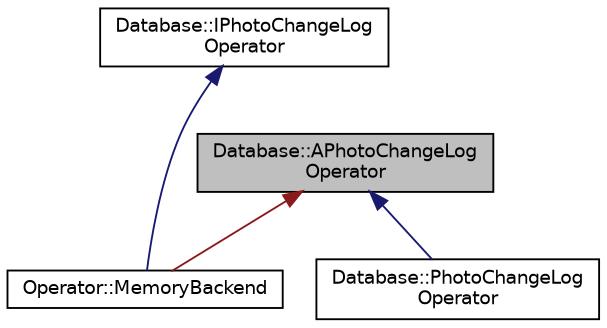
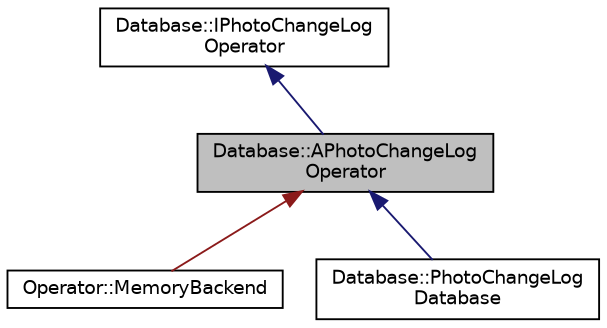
(167, 172) -> (301, 108)
(458, 289) -> (458, 289)
